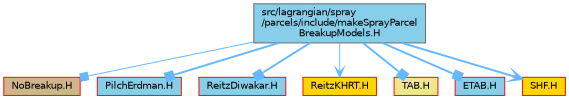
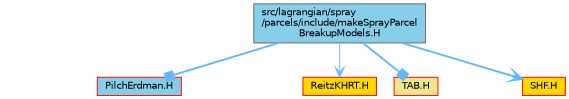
(42, 86) -> none
(242, 86) -> none
(480, 86) -> none
